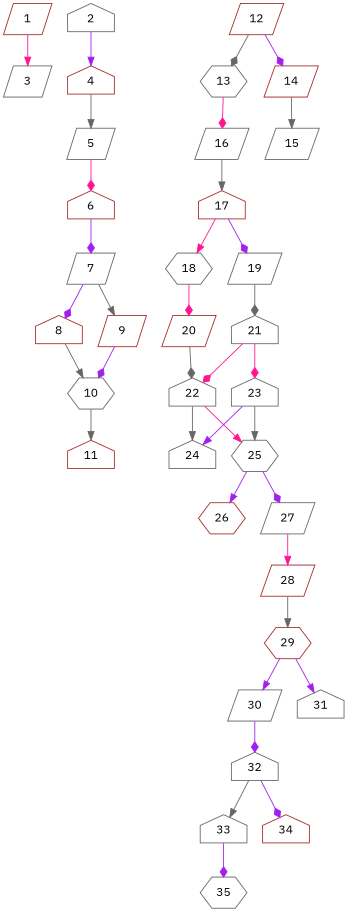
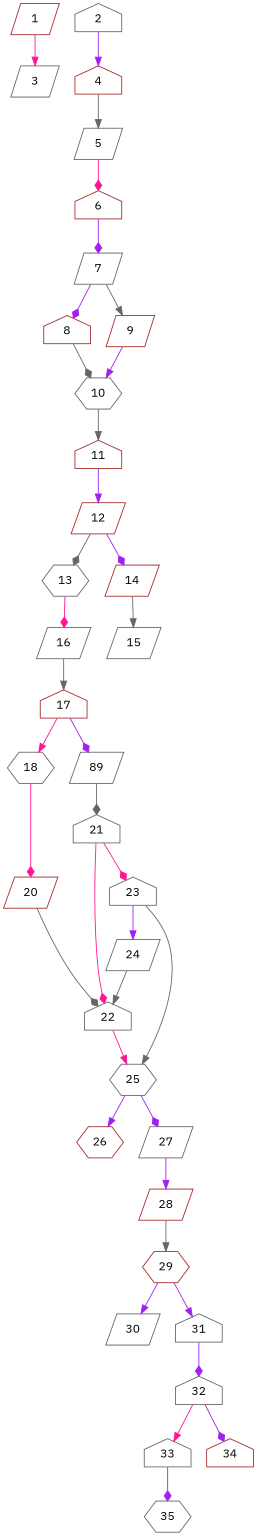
(255, 269) -> (97, 768)
(72, 357) -> (80, 356)
(109, 358) -> (116, 359)
(192, 419) -> (122, 984)
(192, 456) -> (133, 955)
none -> (98, 481)
(288, 545) -> (166, 1169)
(255, 732) -> (199, 1354)
(241, 795) -> (185, 1419)
